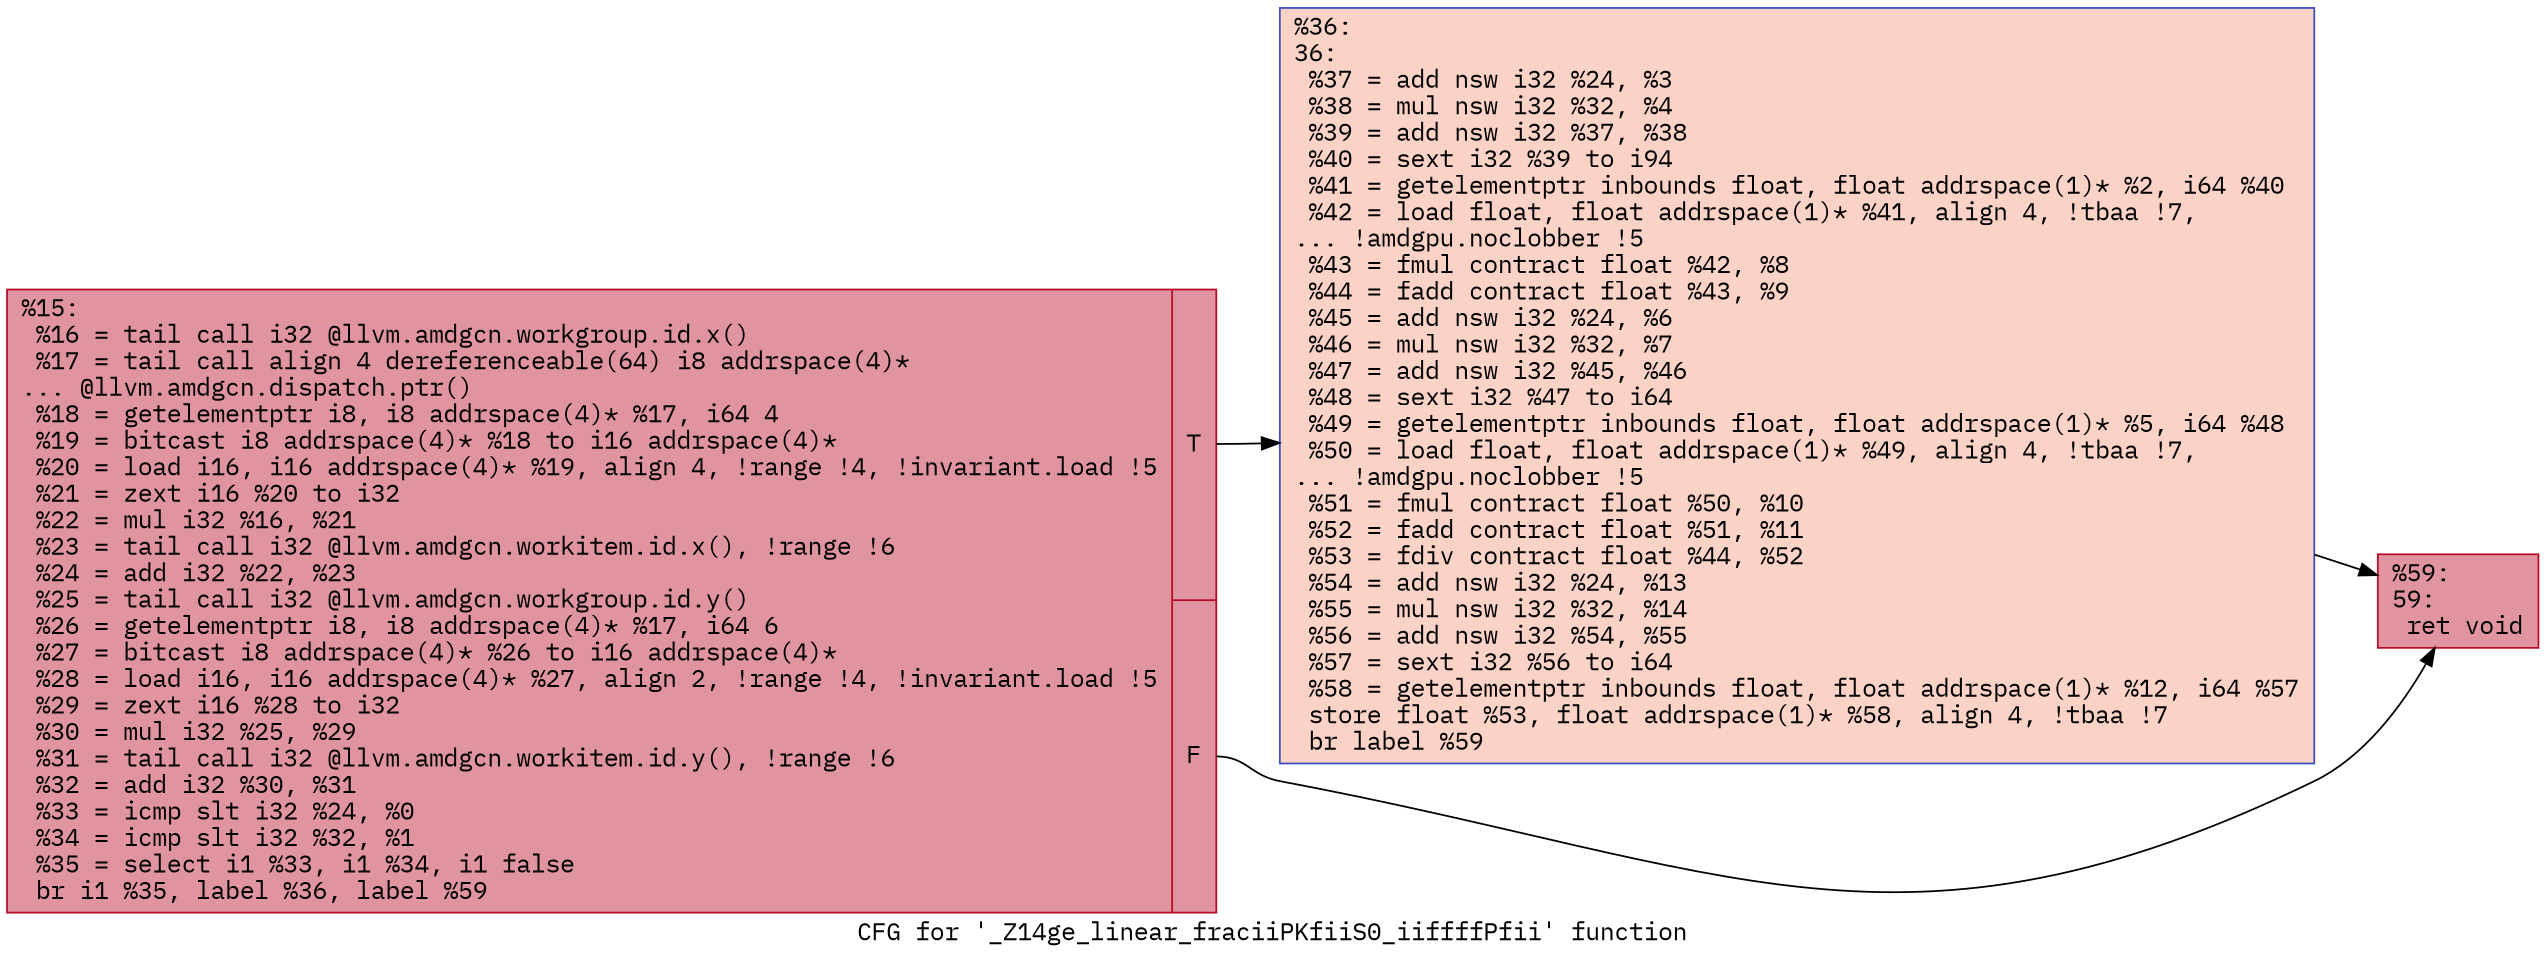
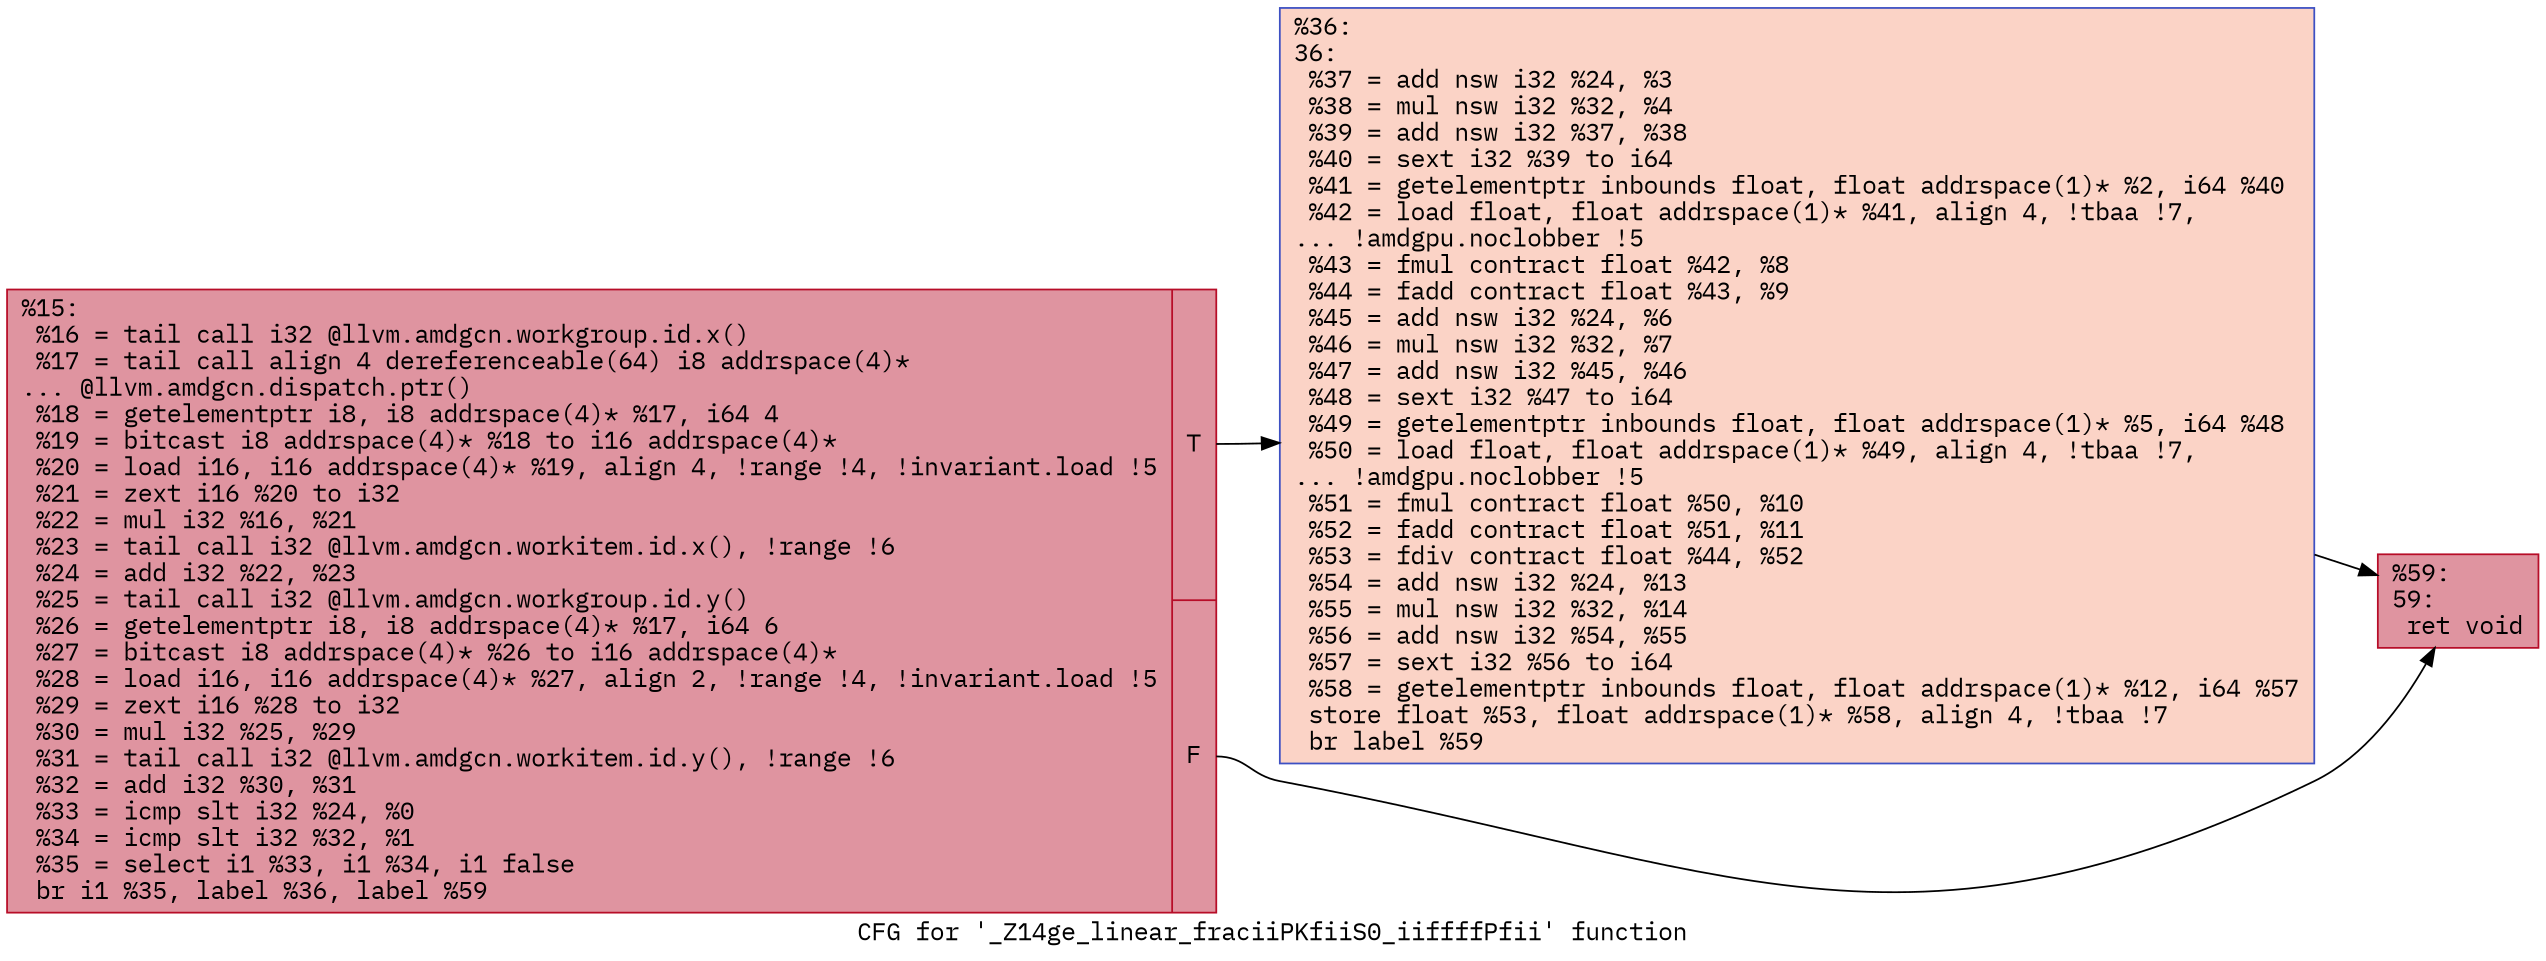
(1484, 160) -> (1484, 160)
